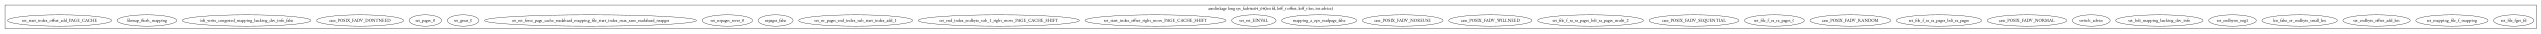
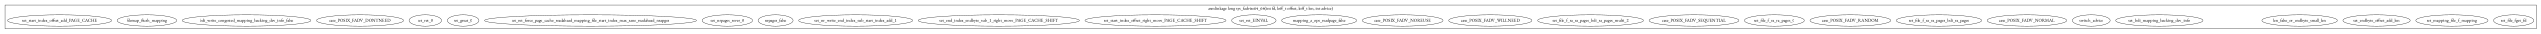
(425, 20) -> (425, 20)
(856, 20) -> (856, 20)
(2232, 20) -> none
